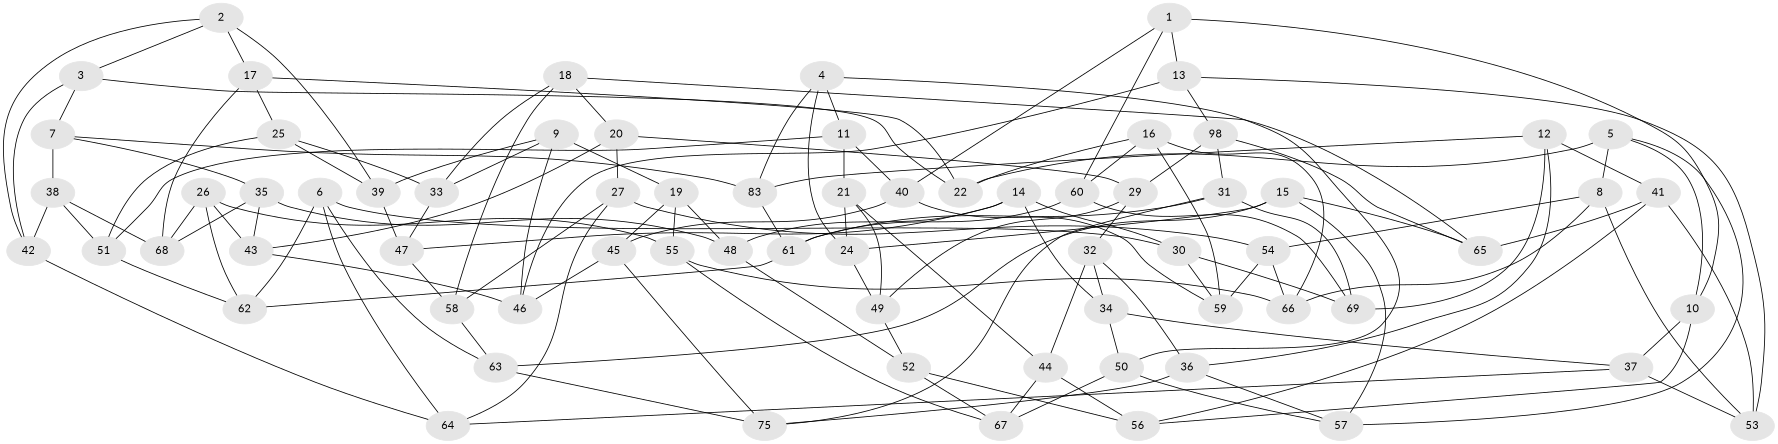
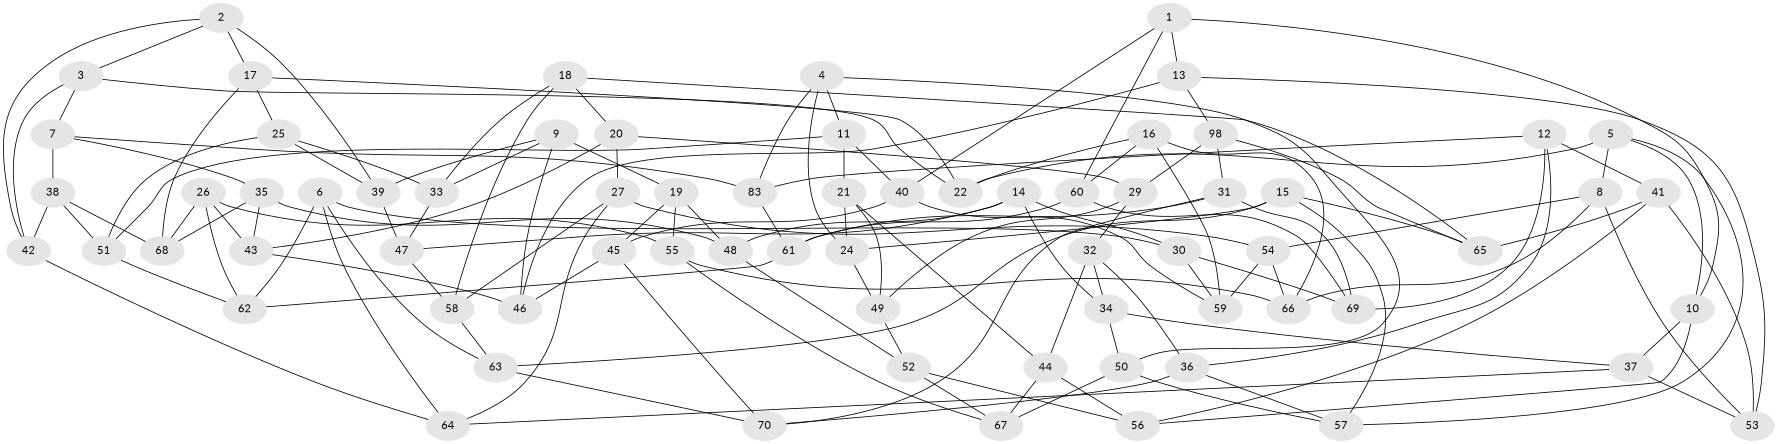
(765, 426) -> (765, 426)
